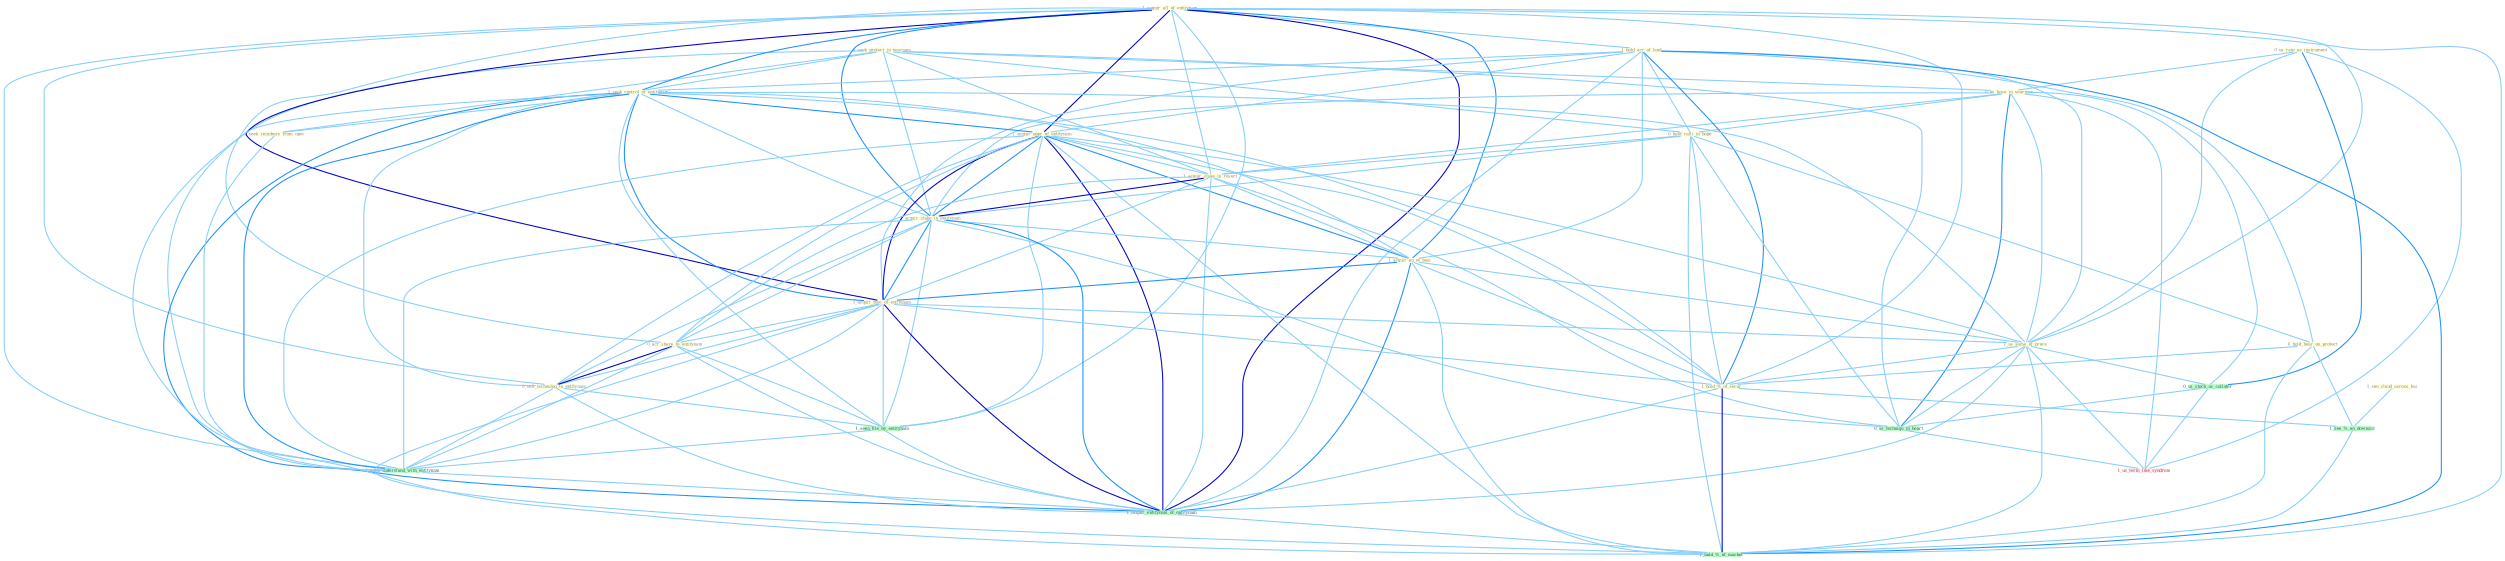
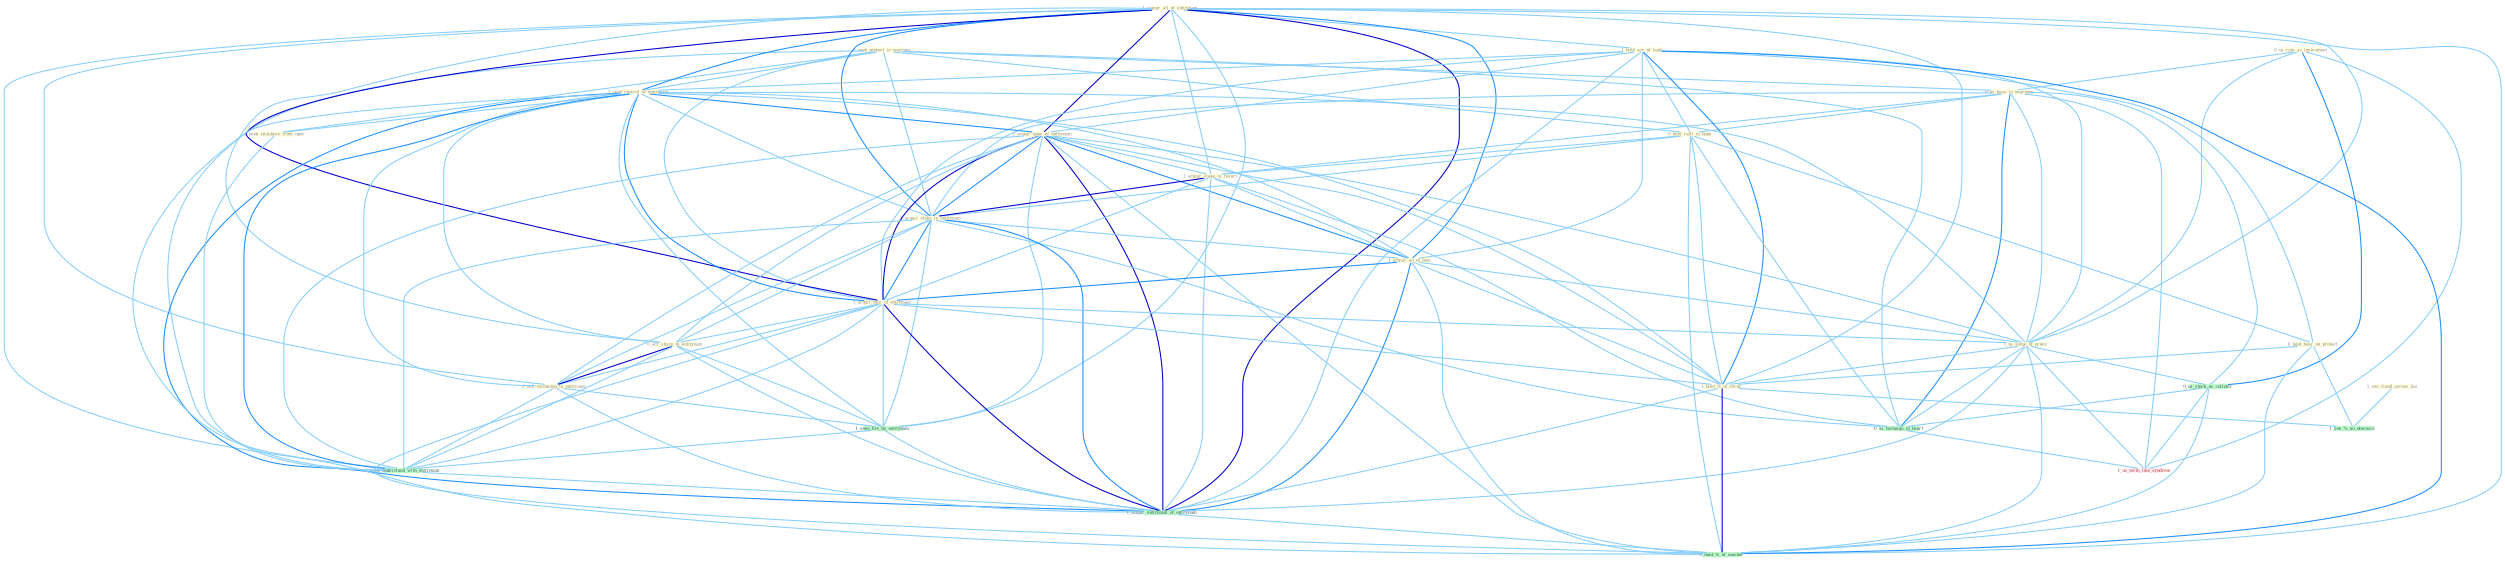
(1039, 110) -> (666, 155)
(973, 198) -> (447, 235)
(2068, 540) -> (2008, 527)
